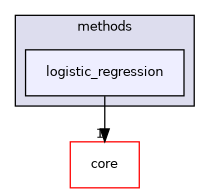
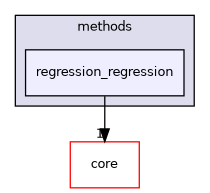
(105, 73) -> (105, 73)
